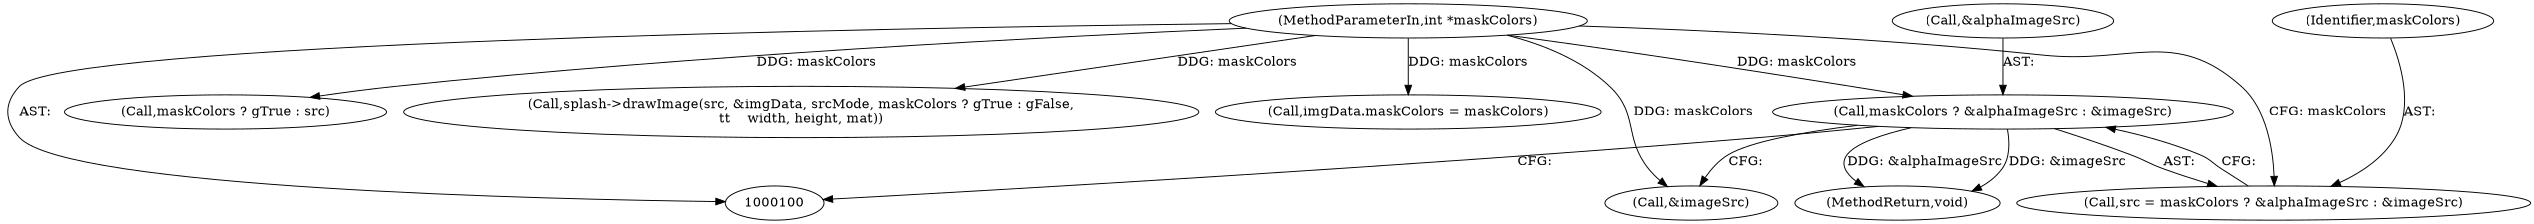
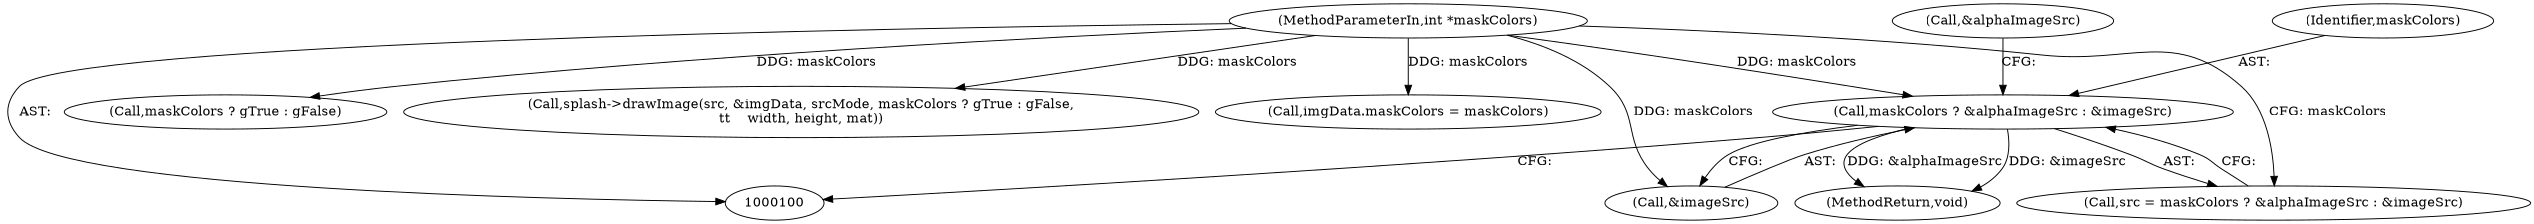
(2021, 62) -> (2021, 62)
(226, 112) -> (226, 112)
(2401, 124) -> (2196, 66)
none -> (1813, 152)
